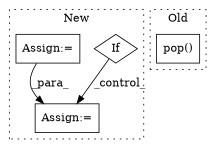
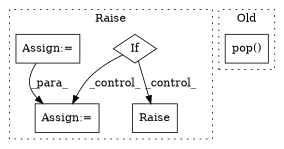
(77, 19) -> (111, 19)
none -> (155, 118)
